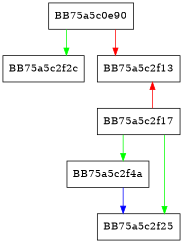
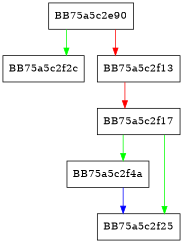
(91, 16) -> (91, 16)
(152, 99) -> (125, 91)
